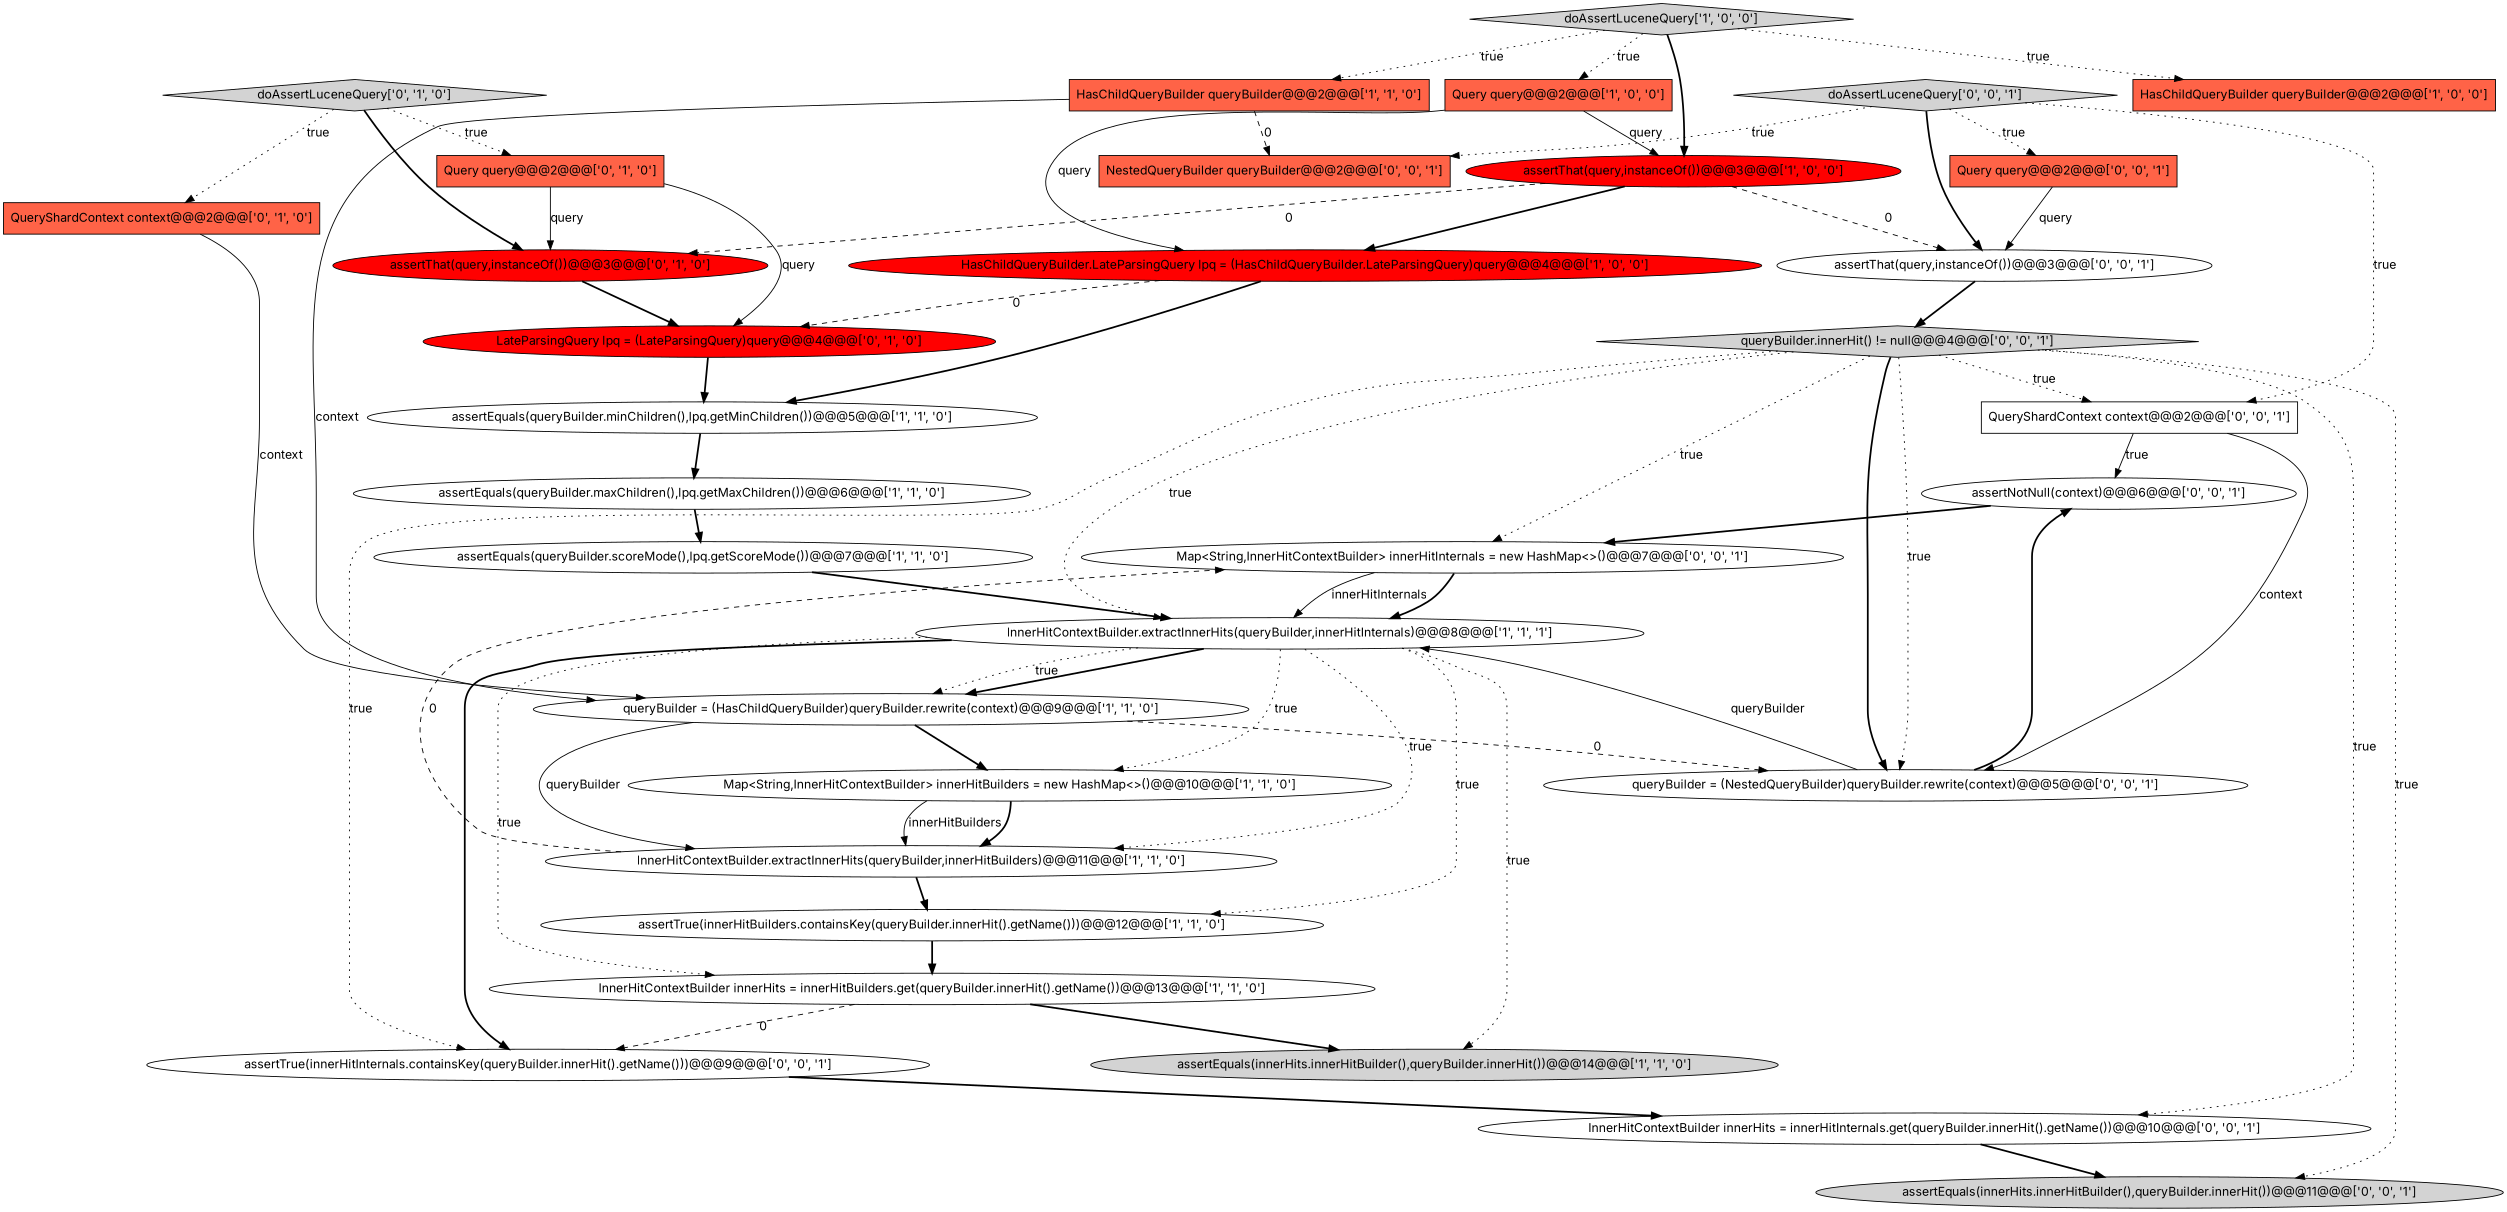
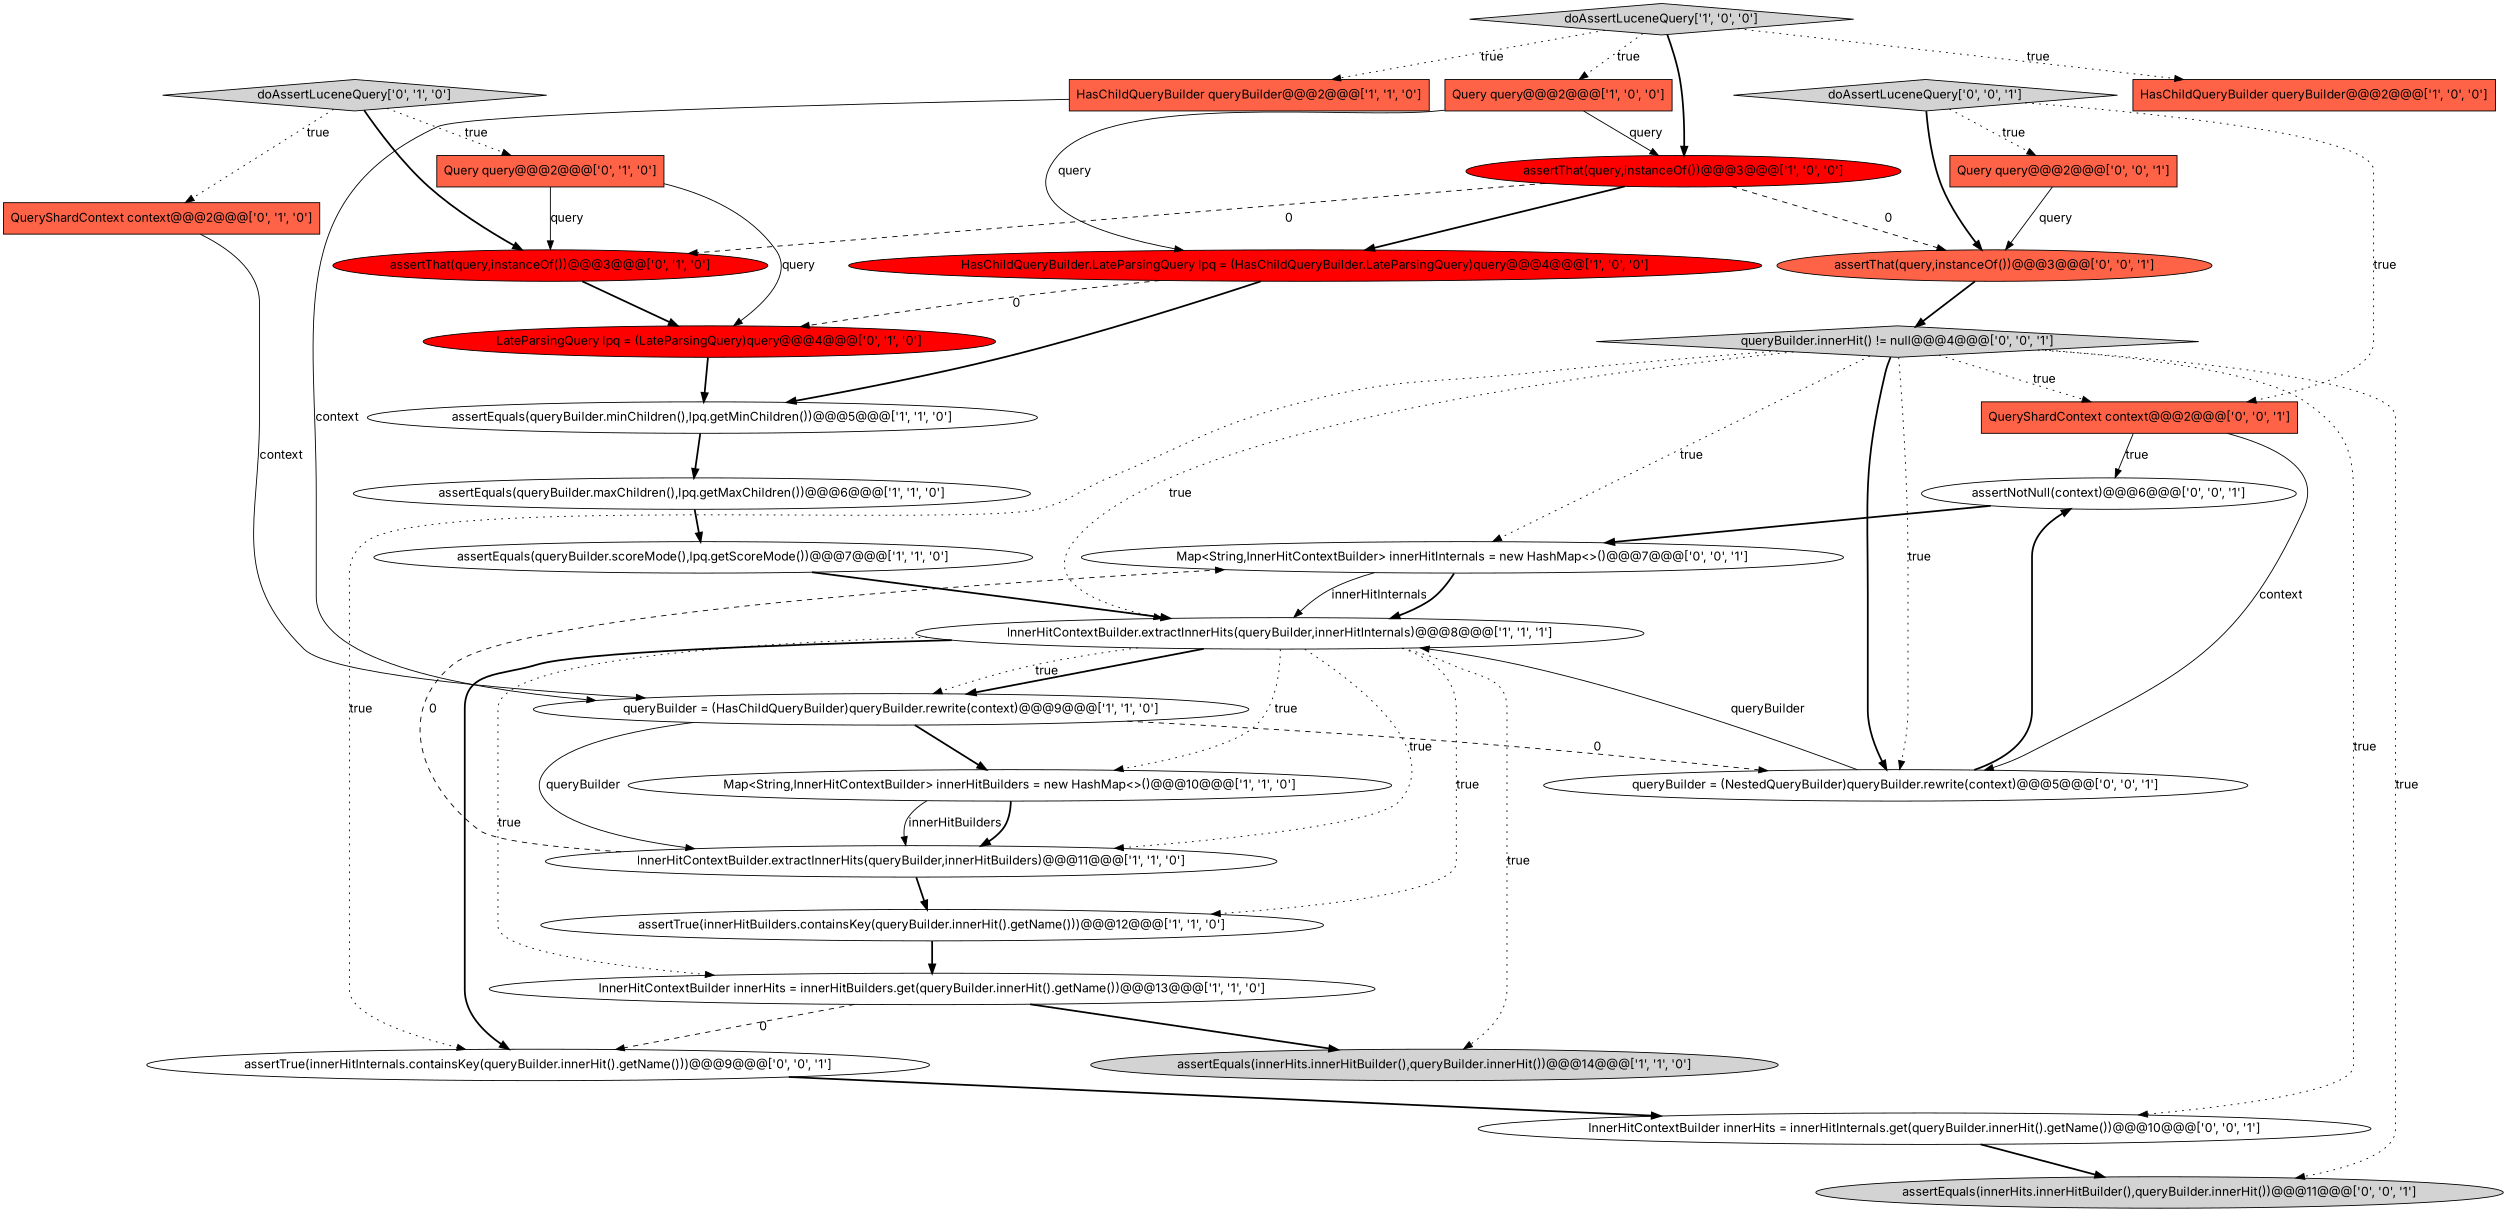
(1275, 171) -> none
(1994, 266) -> (1994, 266)
(2139, 418) -> (2139, 418)
